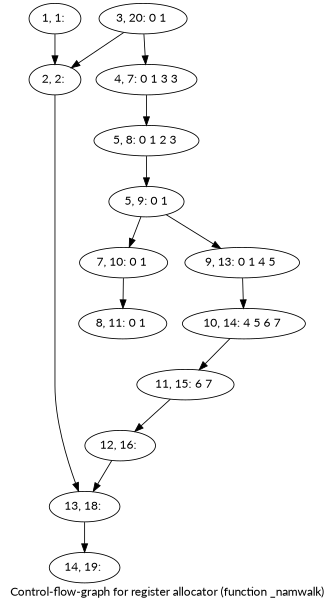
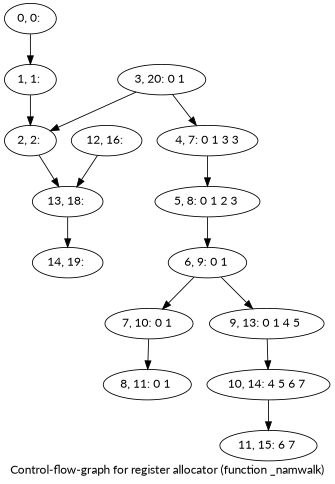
none -> (30, 19)
(146, 202) -> (207, 263)
(156, 413) -> none
